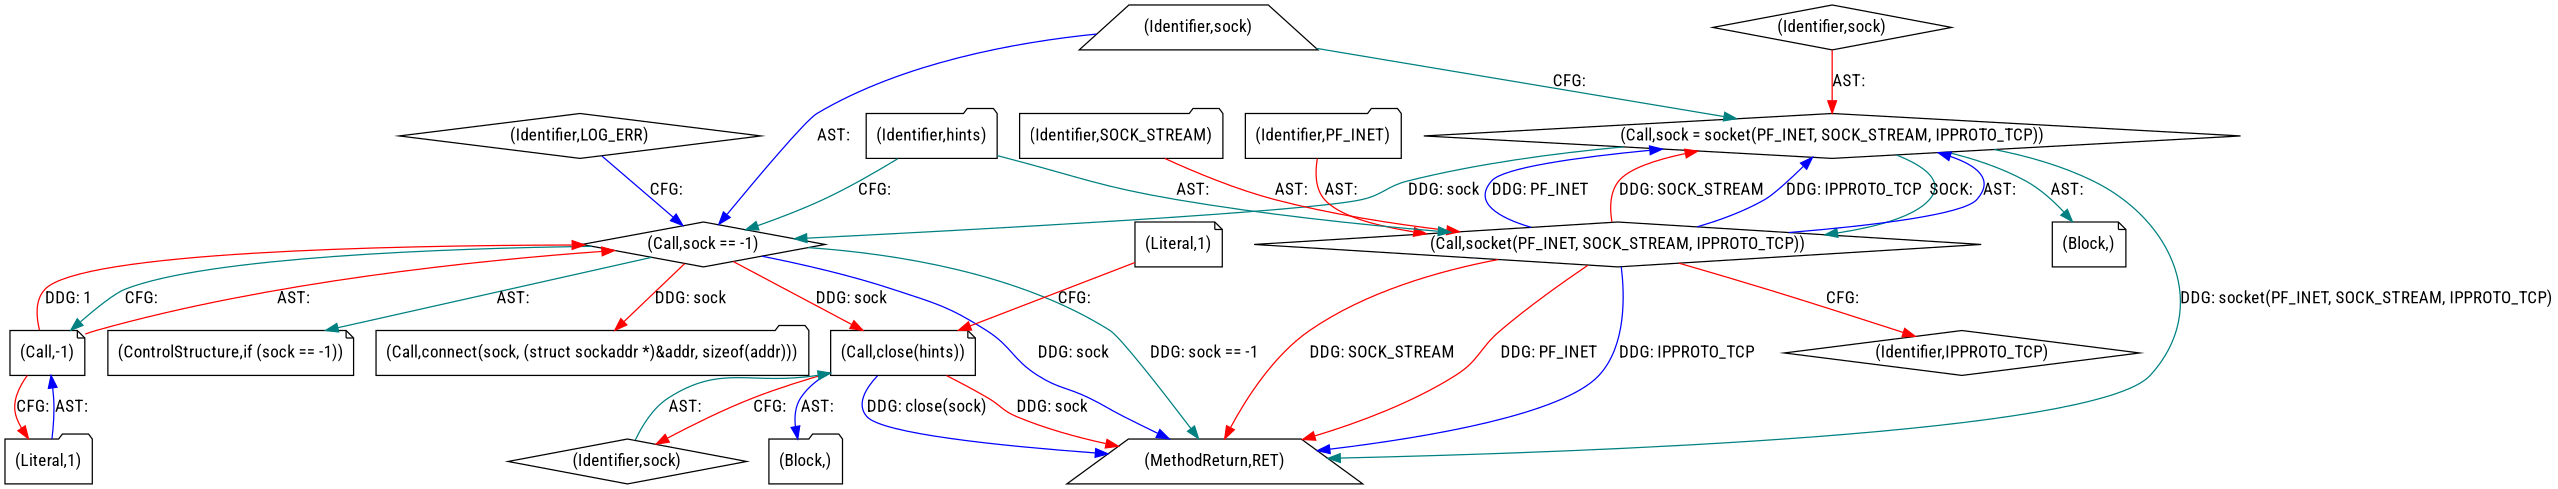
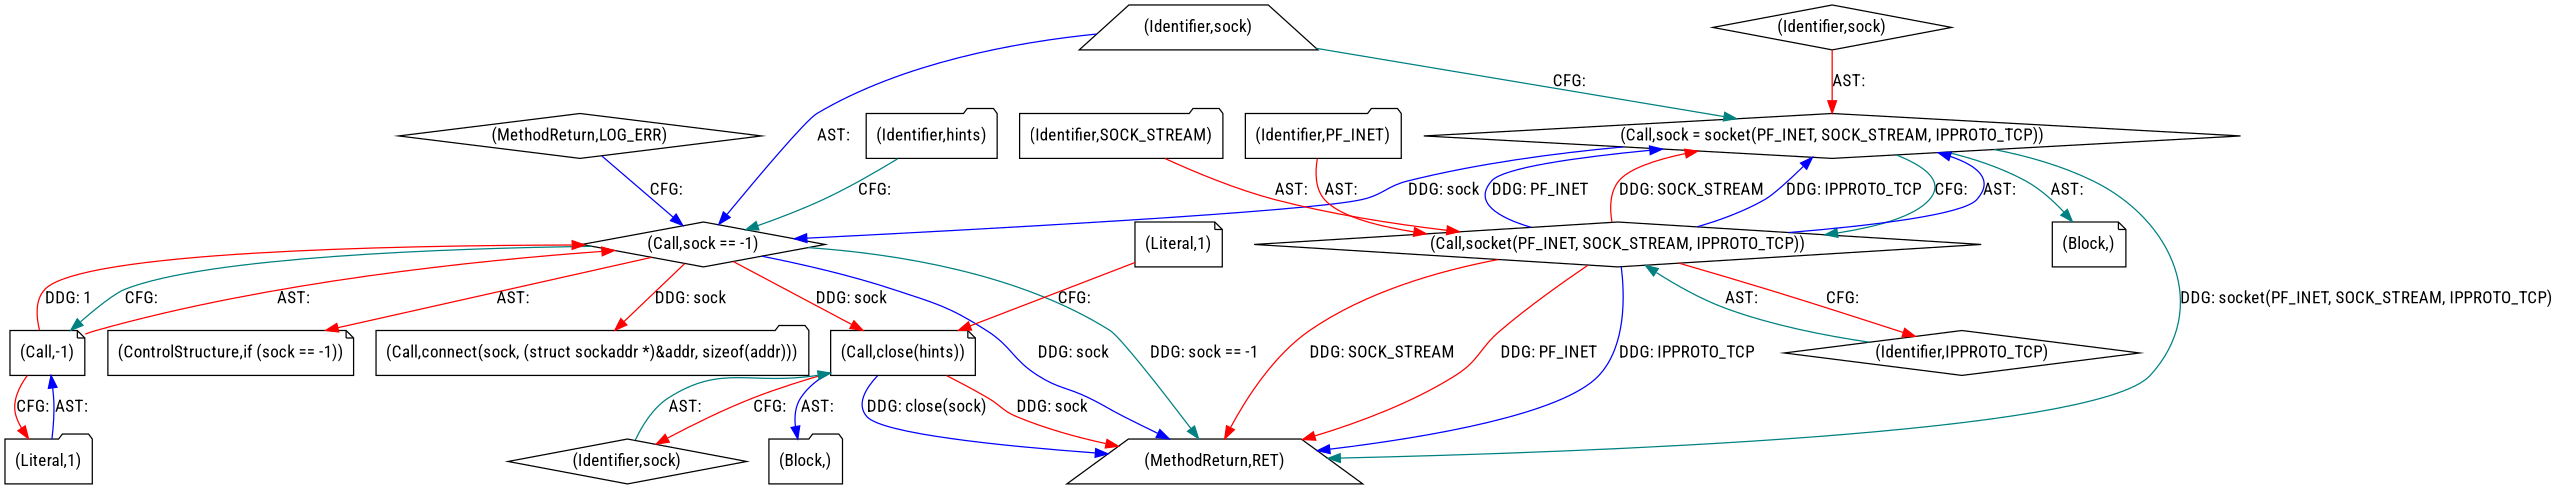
(580, 136) -> (580, 136)
(1953, 190) -> (1953, 190)
(1215, 206) -> (1759, 319)
(1218, 214) -> (1218, 214)
(495, 293) -> (495, 293)
